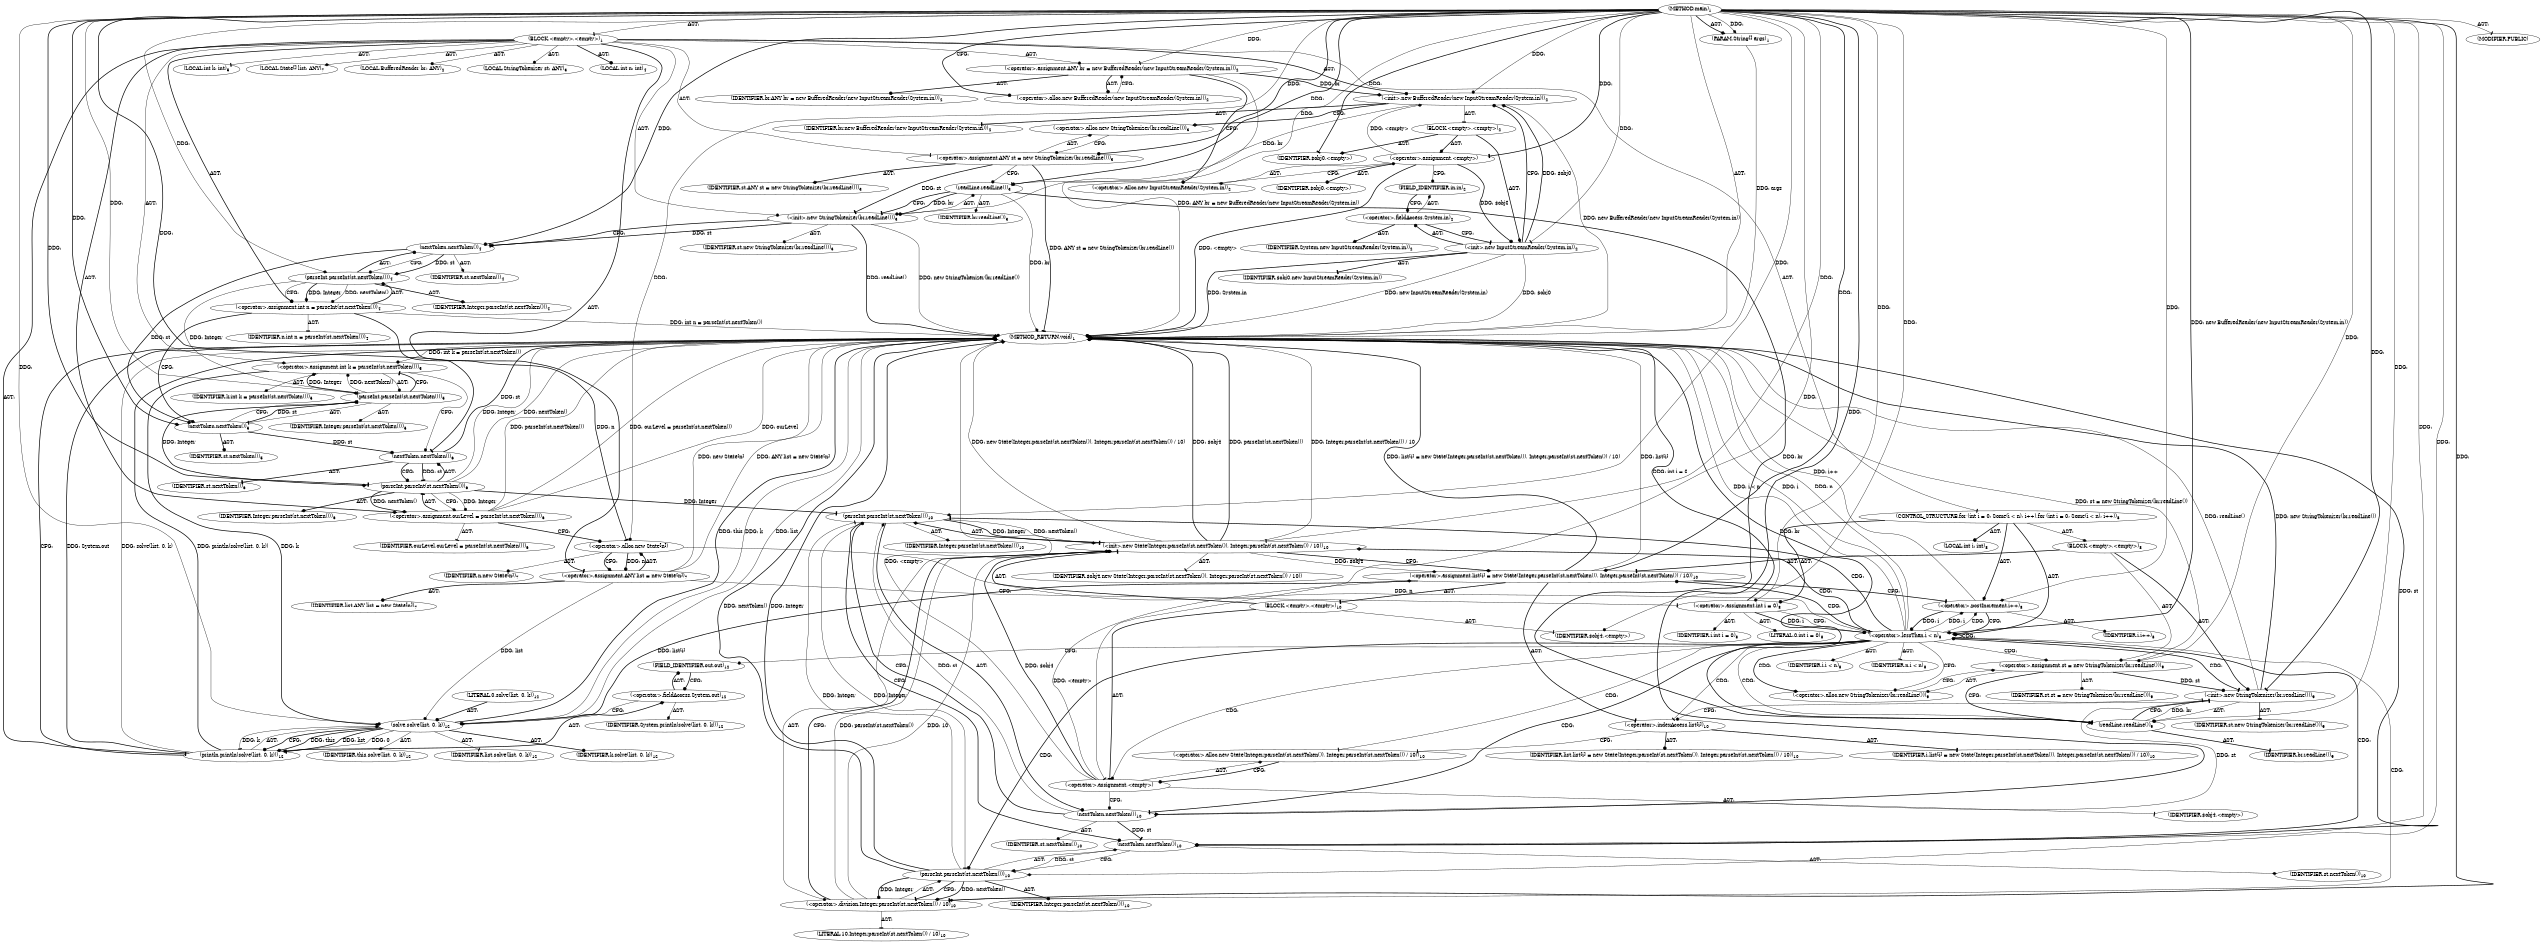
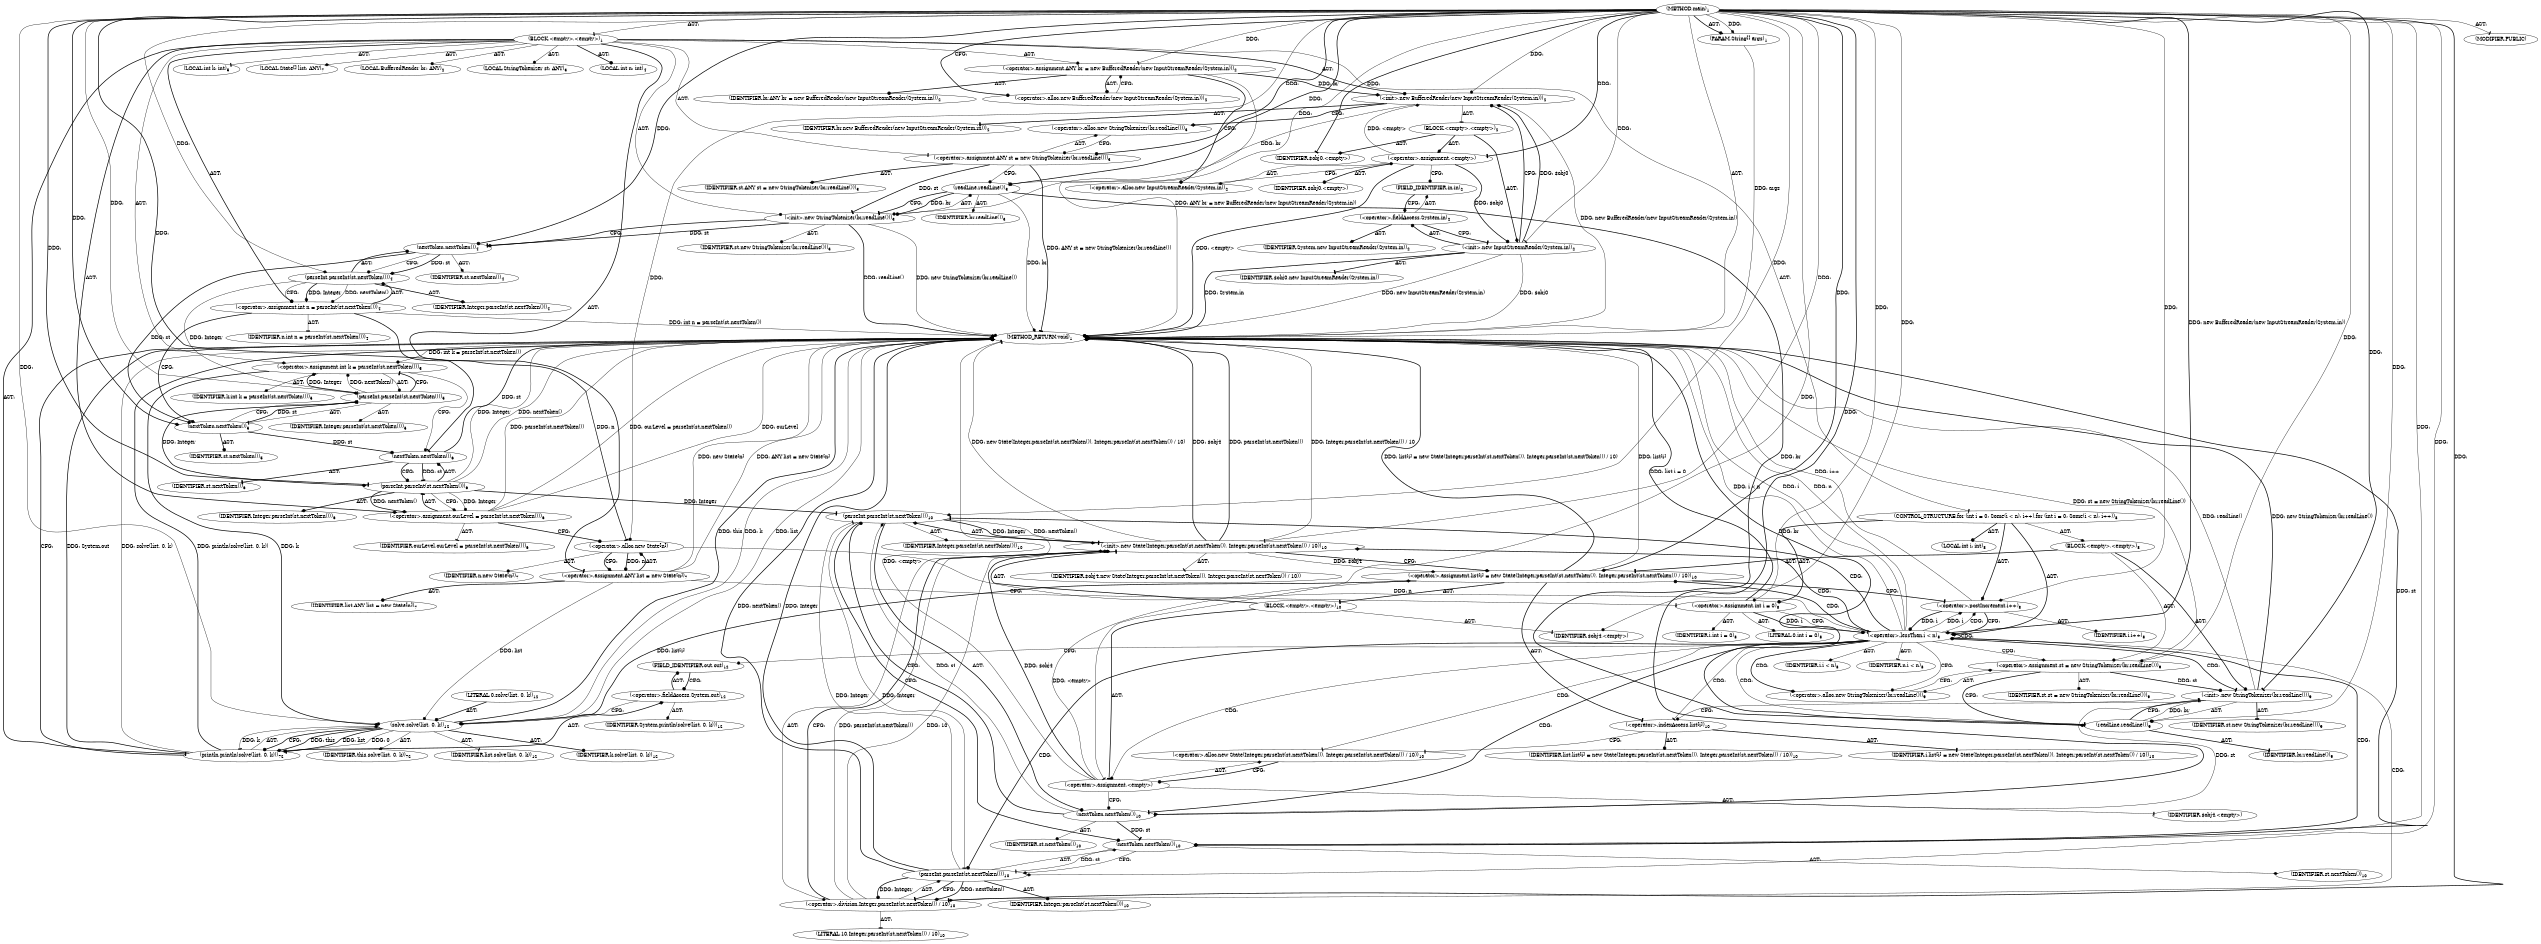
(1670, 472) -> (1668, 472)
(281, 755) -> (281, 755)
(408, 755) -> (408, 755)
